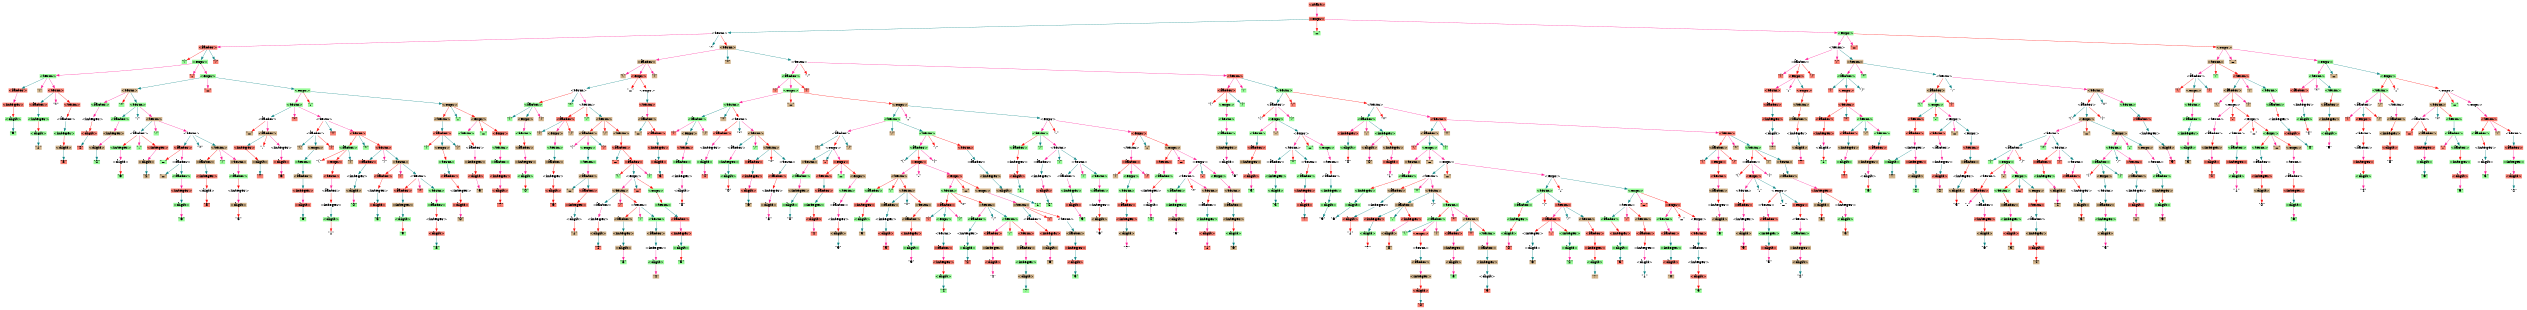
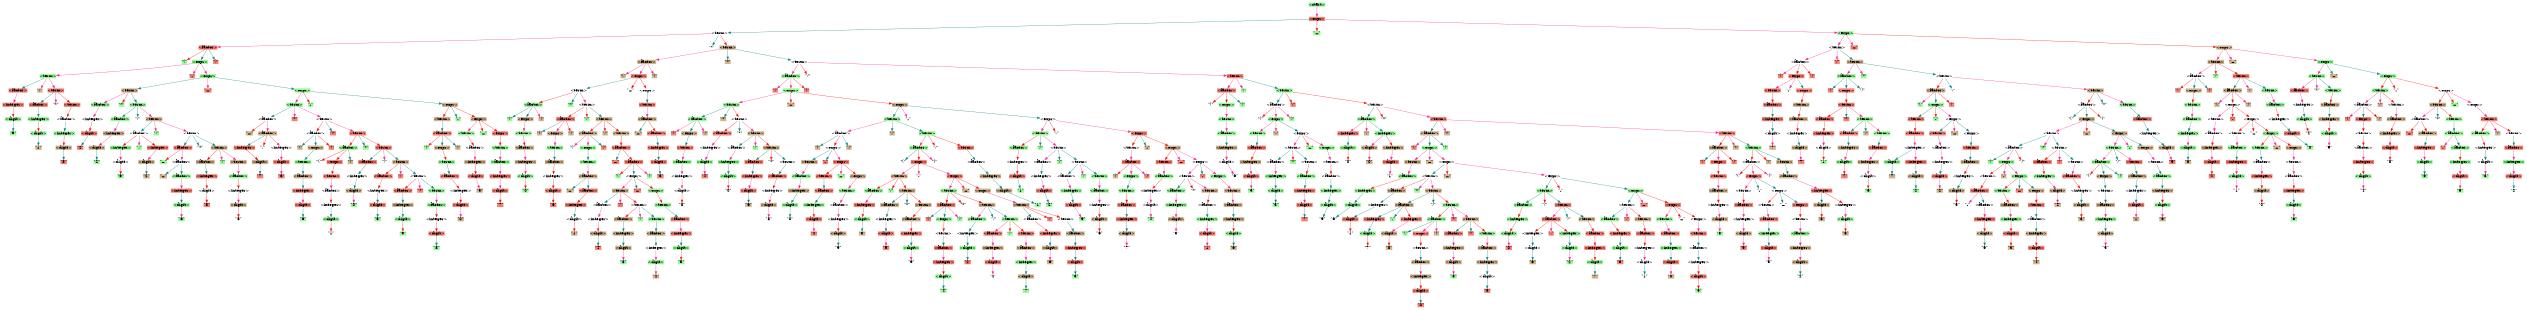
(1317, 5) -> (1317, 5)
